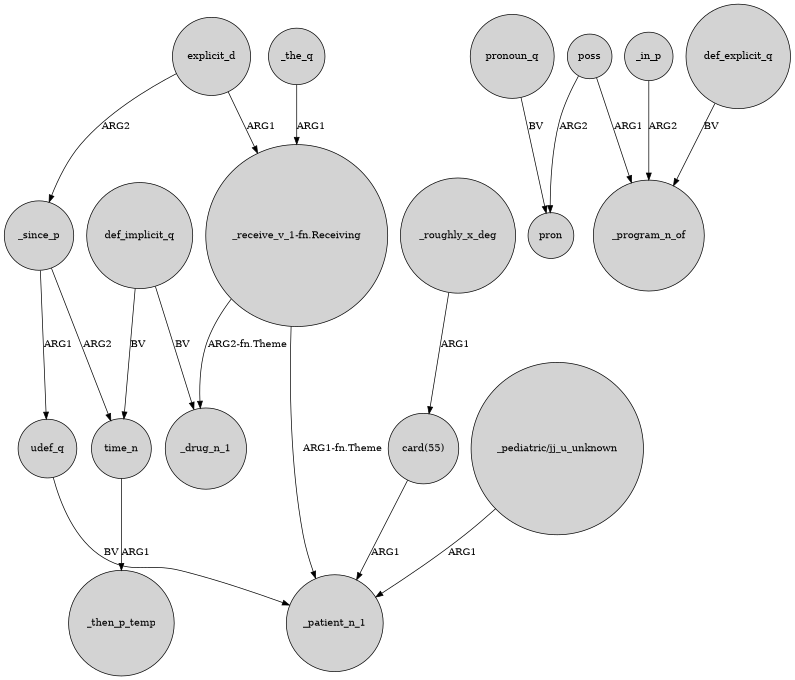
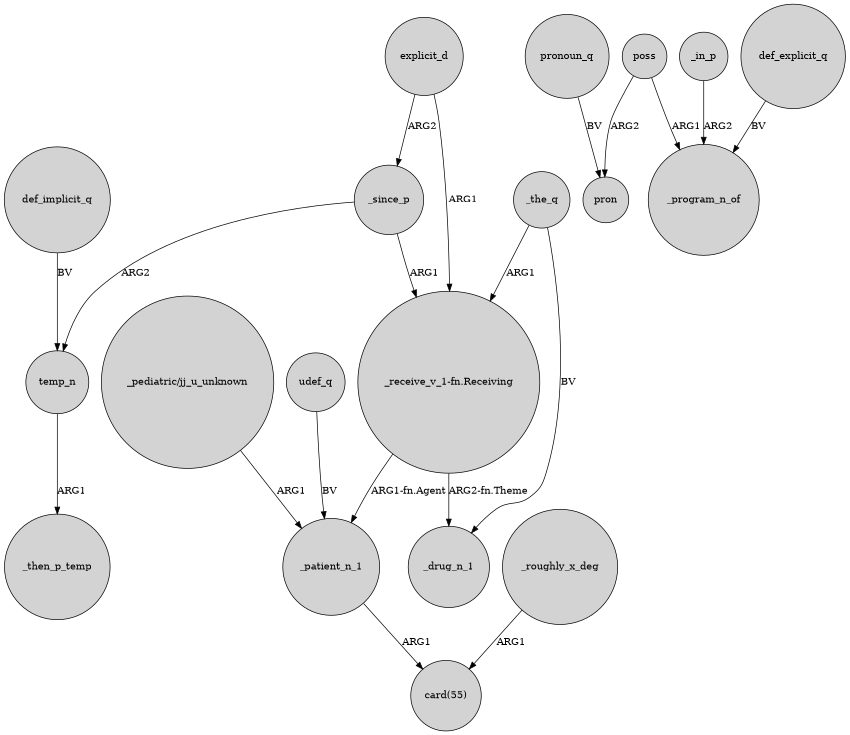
(43, 341) -> (405, 262)
(174, 344) -> (559, 397)
(121, 449) -> (57, 382)
(343, 449) -> (409, 491)
(384, 527) -> (391, 634)
